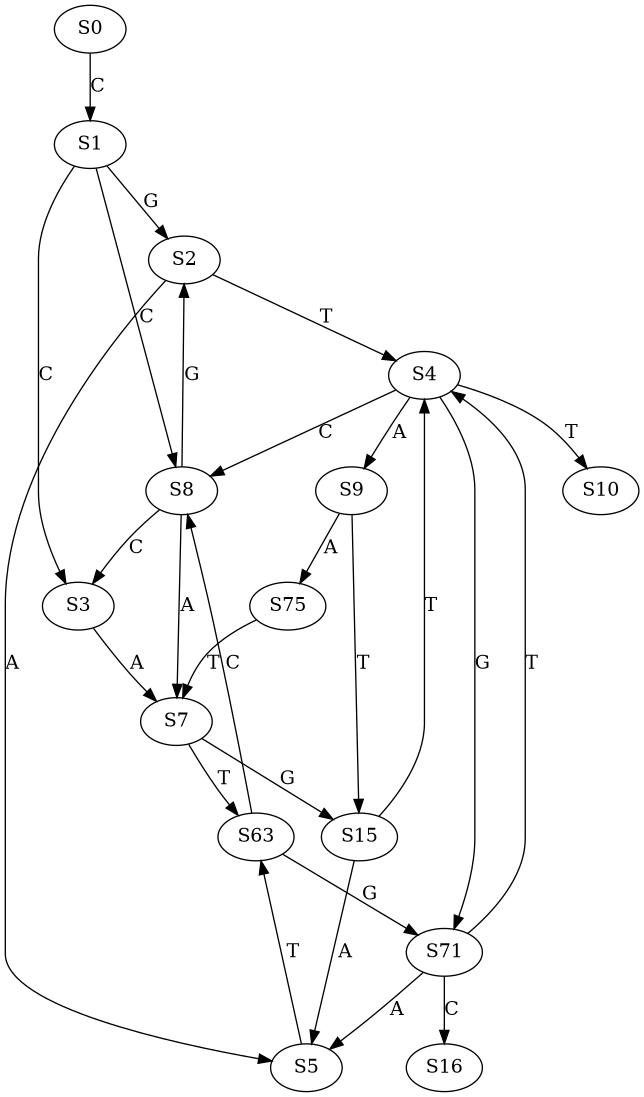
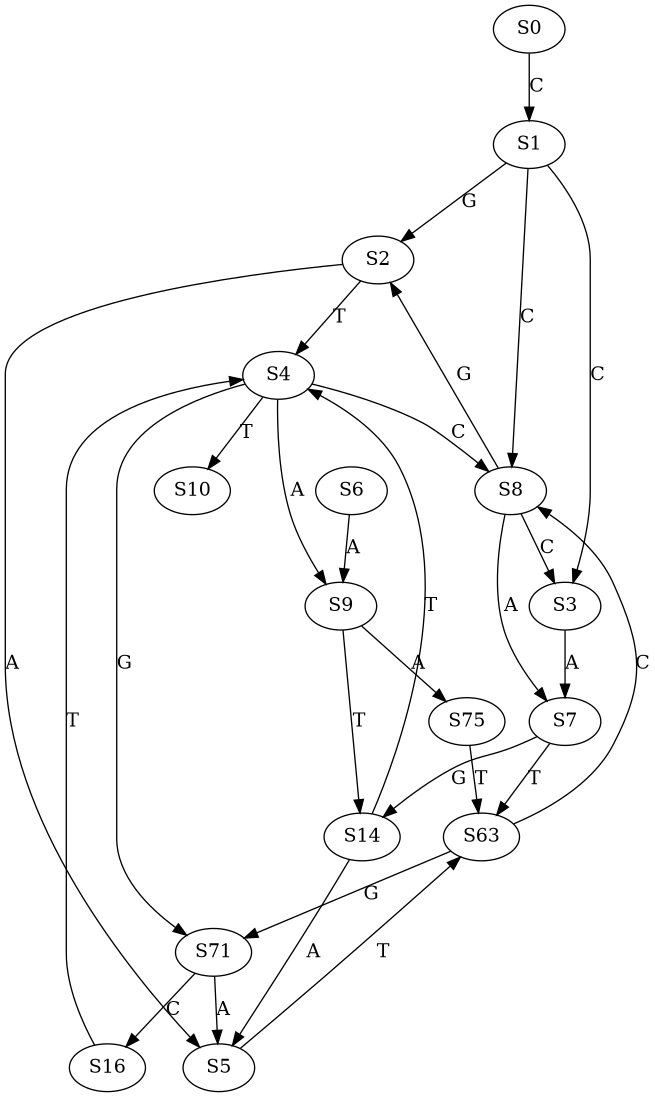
none -> (351, 491)
(210, 651) -> (473, 773)
(525, 664) -> (66, 664)
(359, 837) -> (362, 837)
